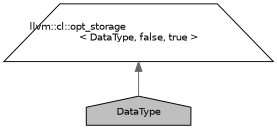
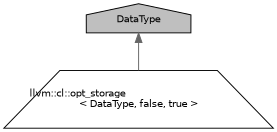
(139, 84) -> (139, 56)
